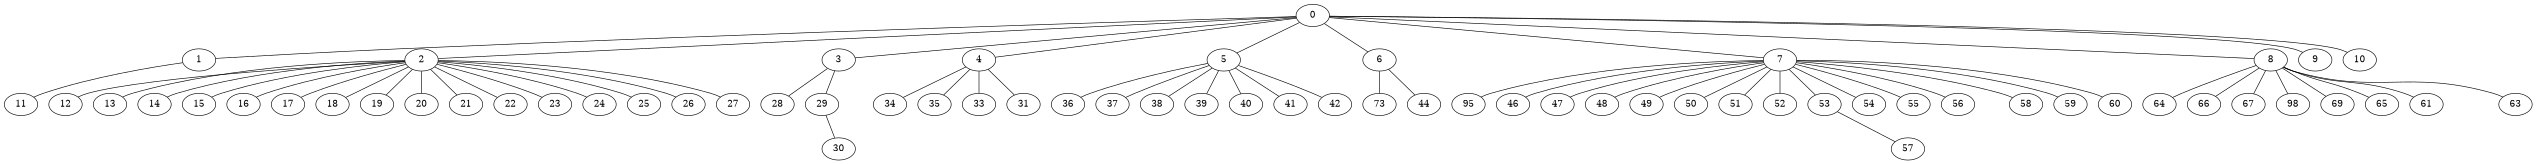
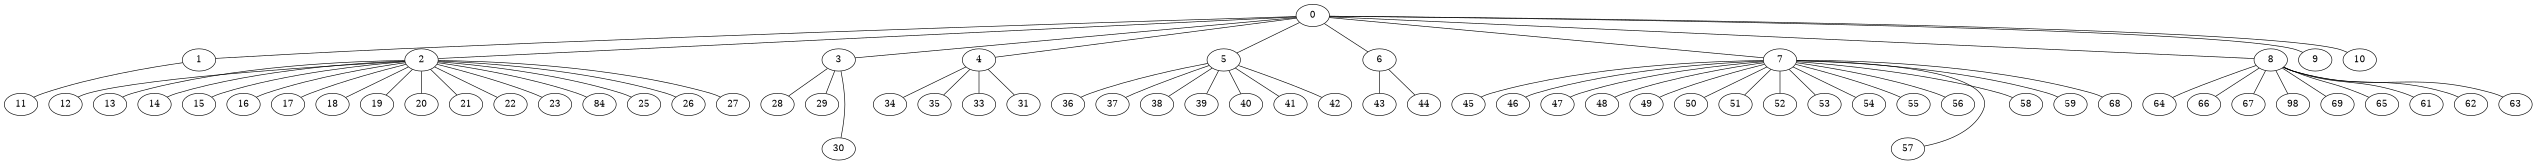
(600, 104) -> (600, 104)
(1380, 104) -> (1380, 104)
(1468, 104) -> (1468, 104)
(2115, 104) -> (2115, 104)
none -> (2471, 104)
(830, 127) -> (845, 104)
(1866, 127) -> (1949, 77)
